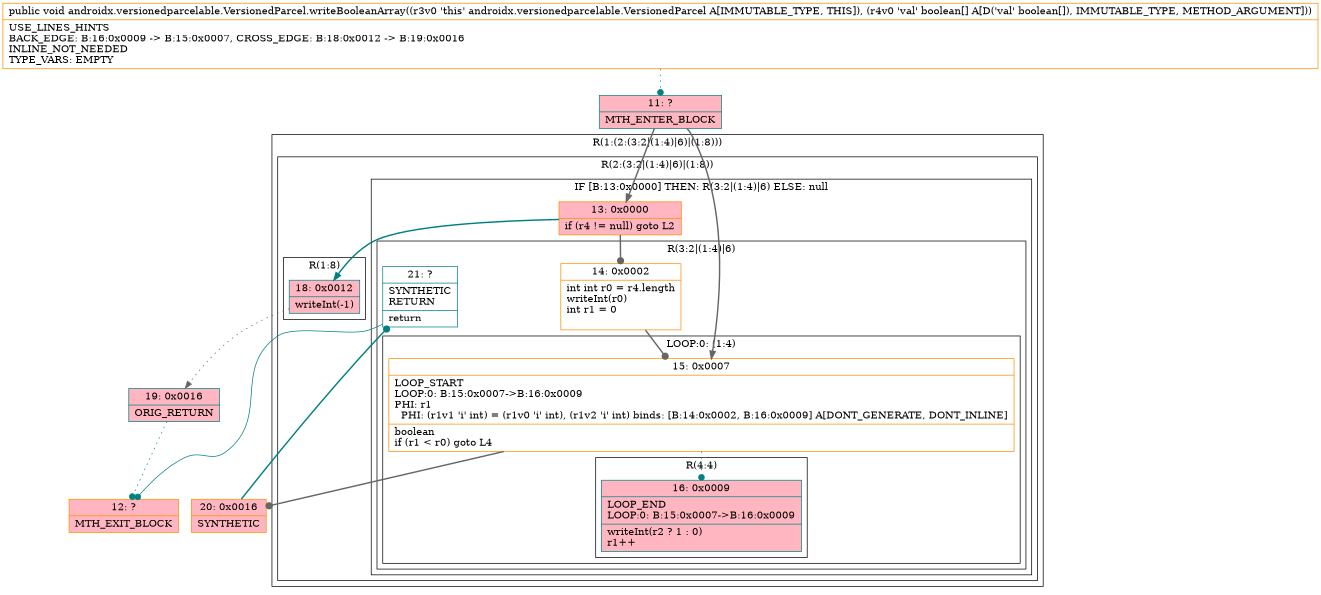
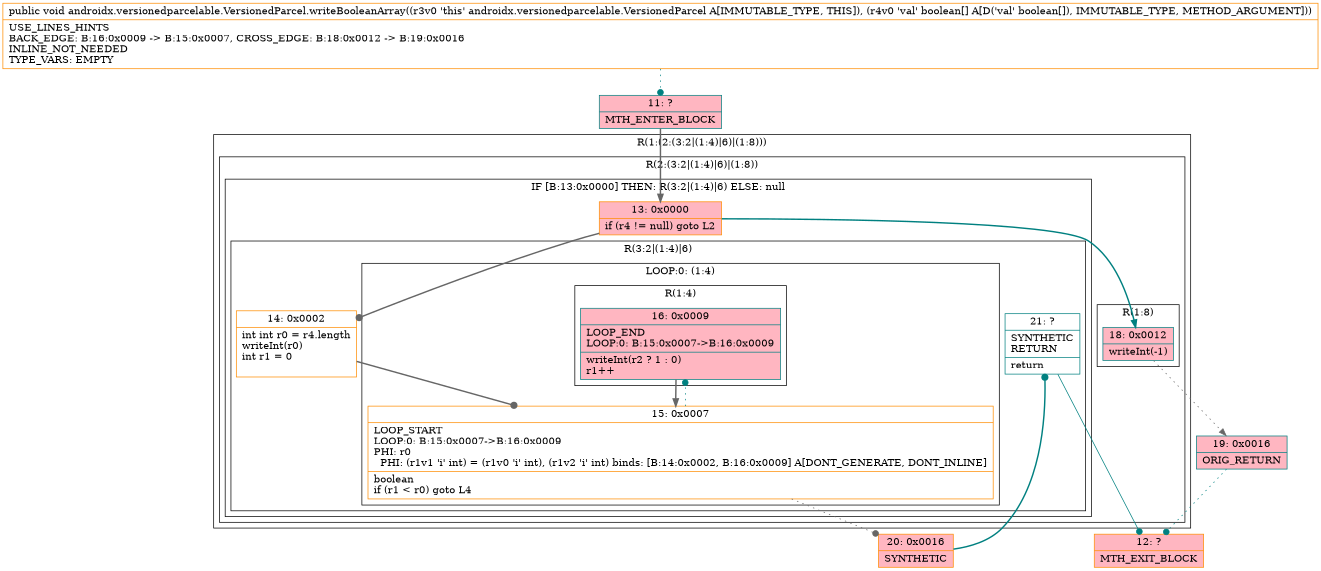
(718, 232) -> (676, 390)
(415, 405) -> (394, 452)
(701, 466) -> (681, 294)
(388, 478) -> (832, 516)
